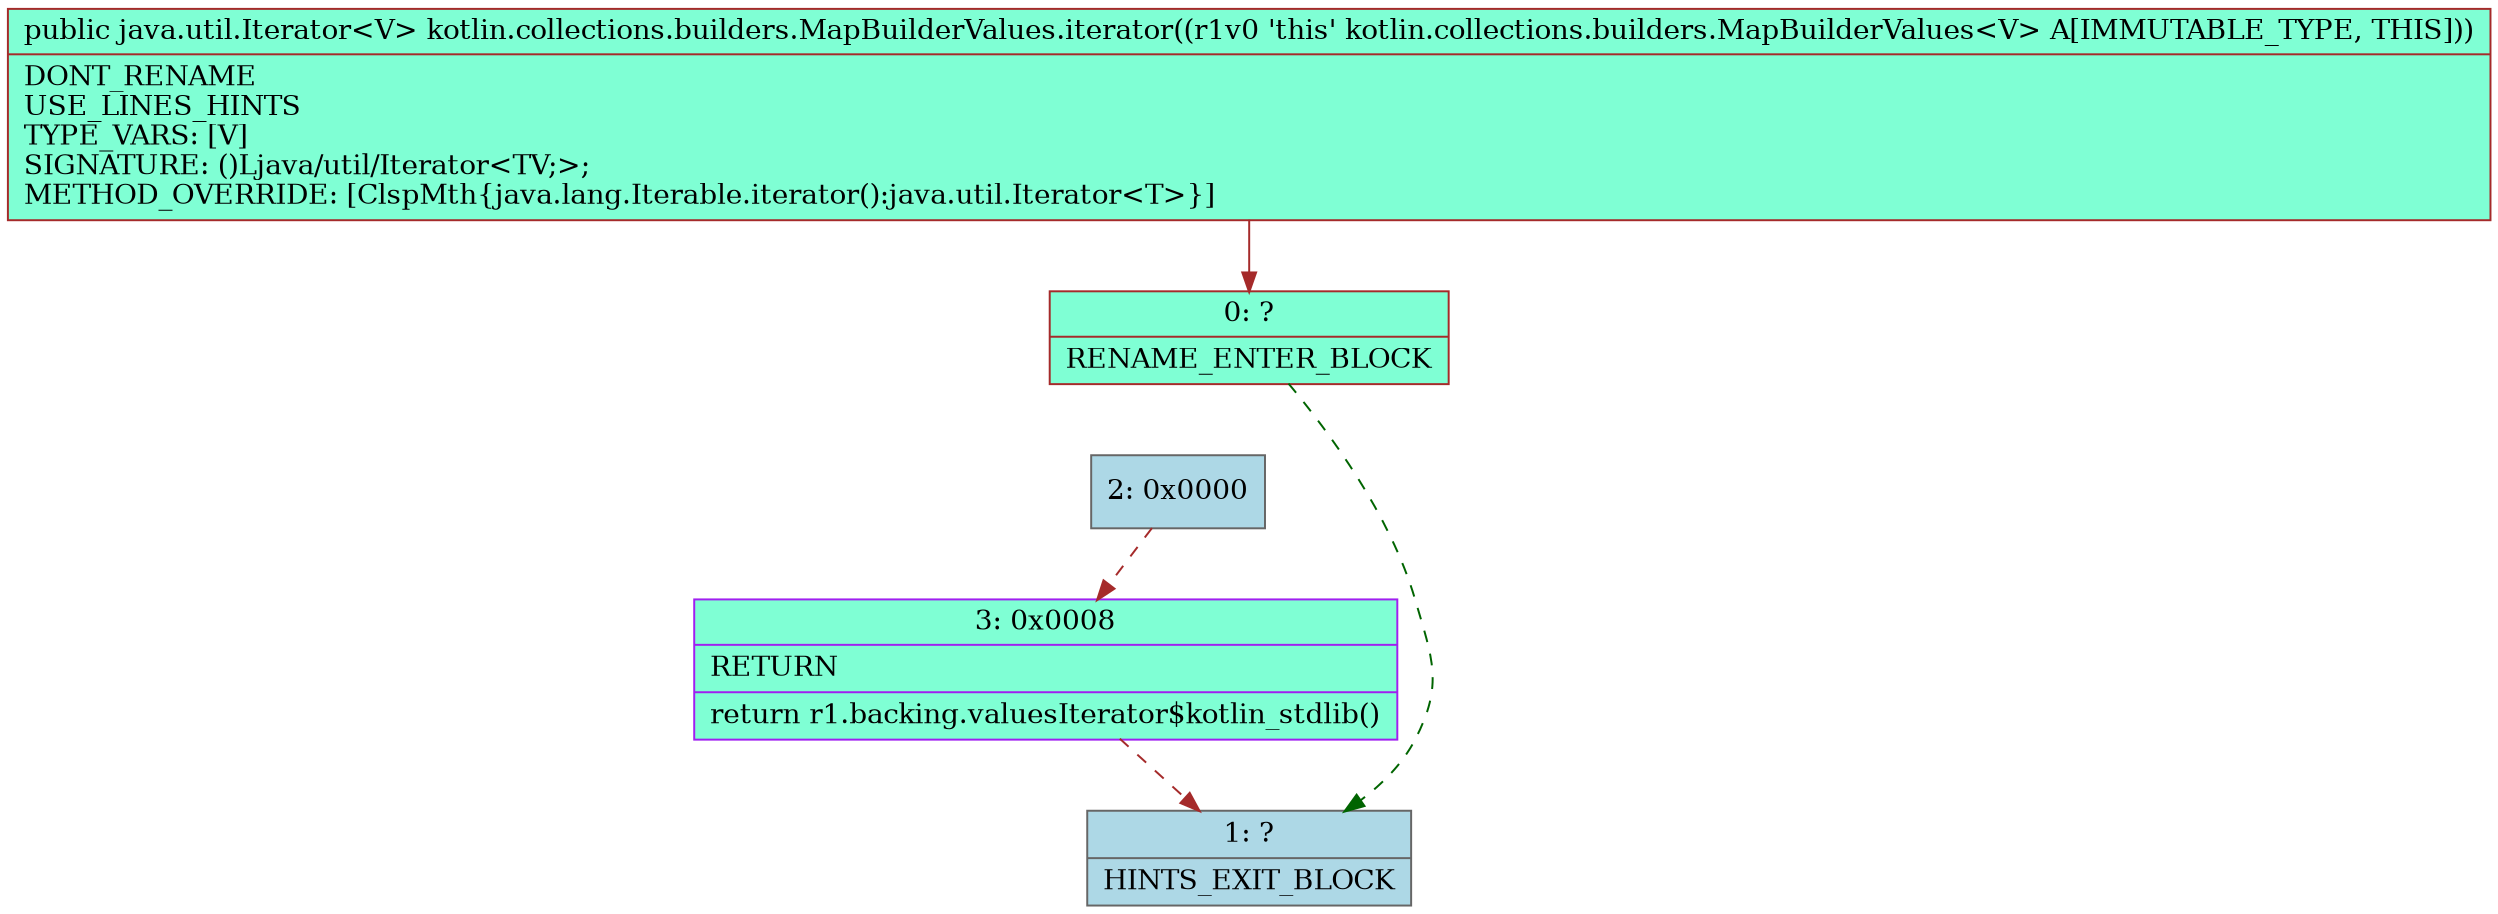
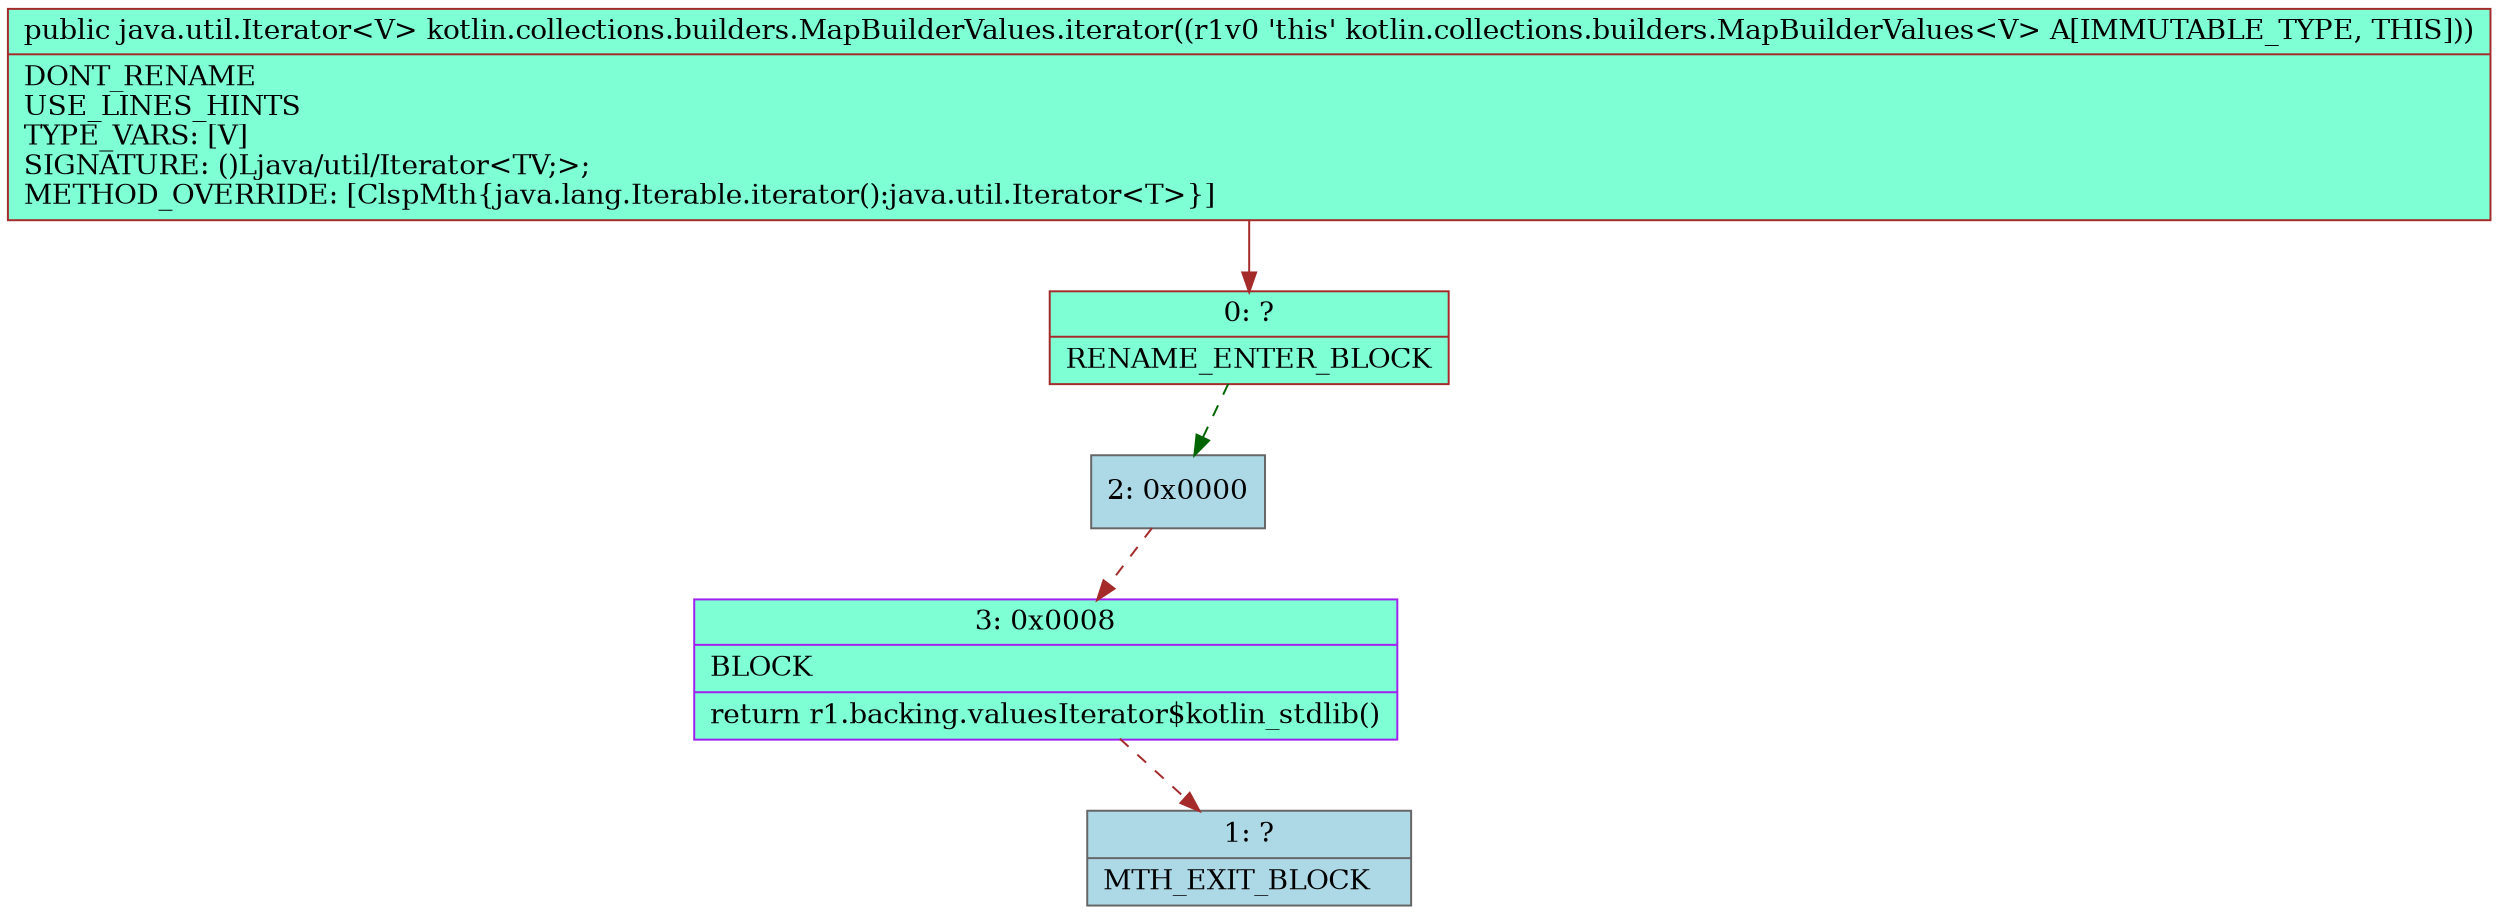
(1411, 588) -> (1216, 411)
(774, 668) -> (761, 668)
(1249, 881) -> (1237, 881)
